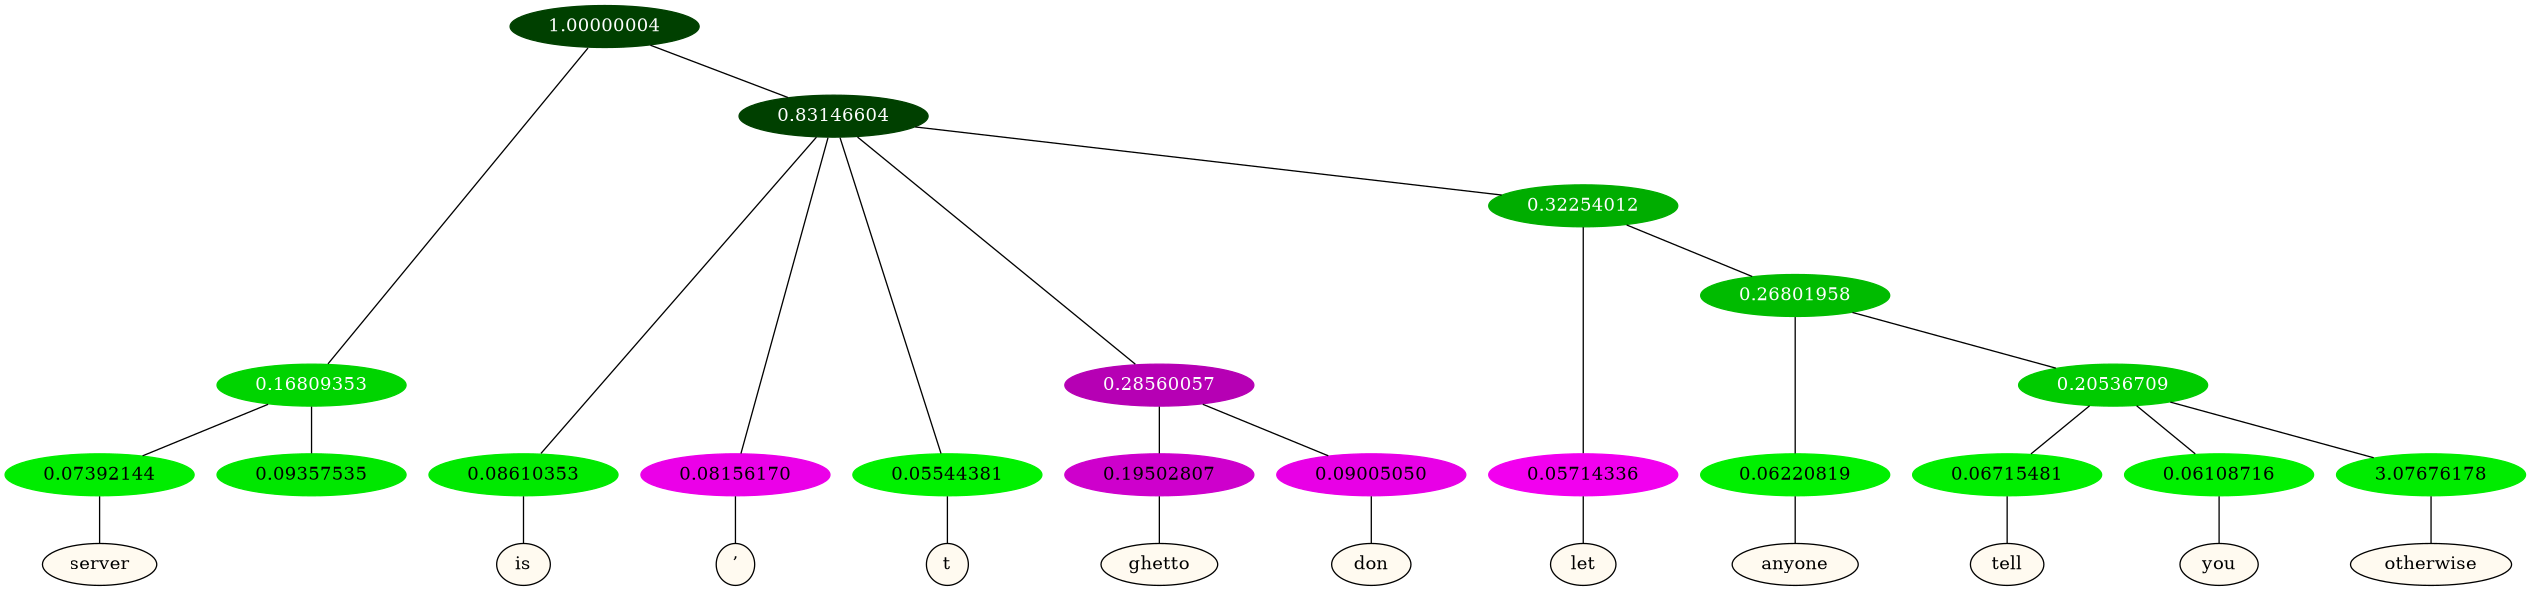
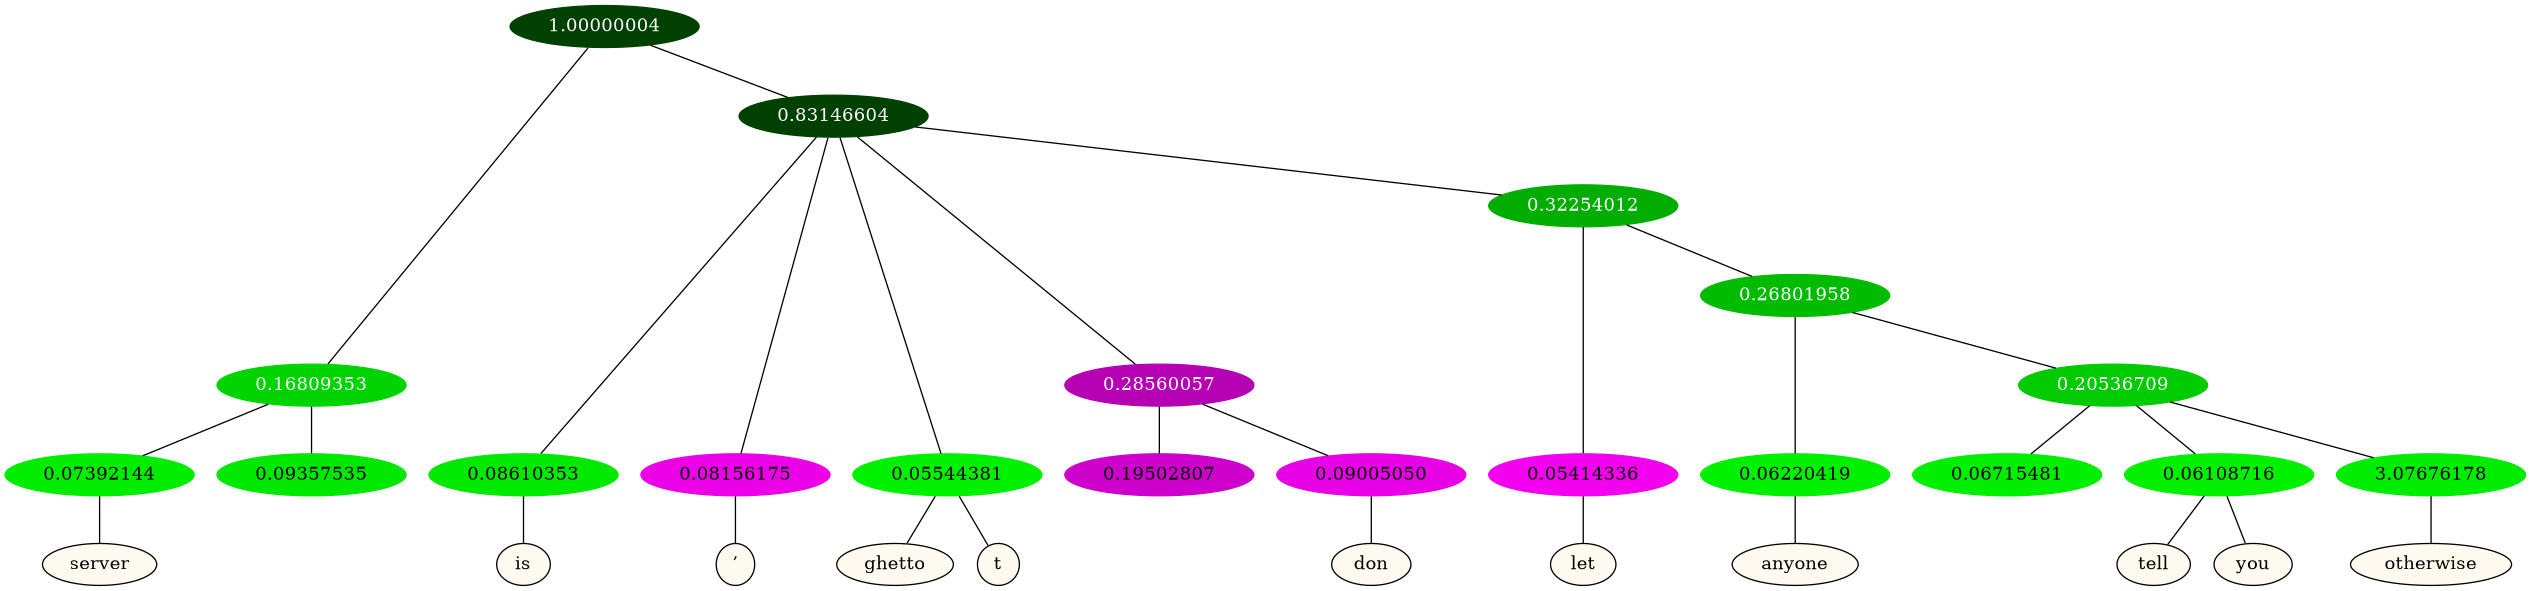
(735, 475) -> (735, 475)
(1583, 475) -> (1583, 475)
(1795, 475) -> (1795, 475)
(1159, 520) -> (921, 520)
(2007, 520) -> (2186, 520)
